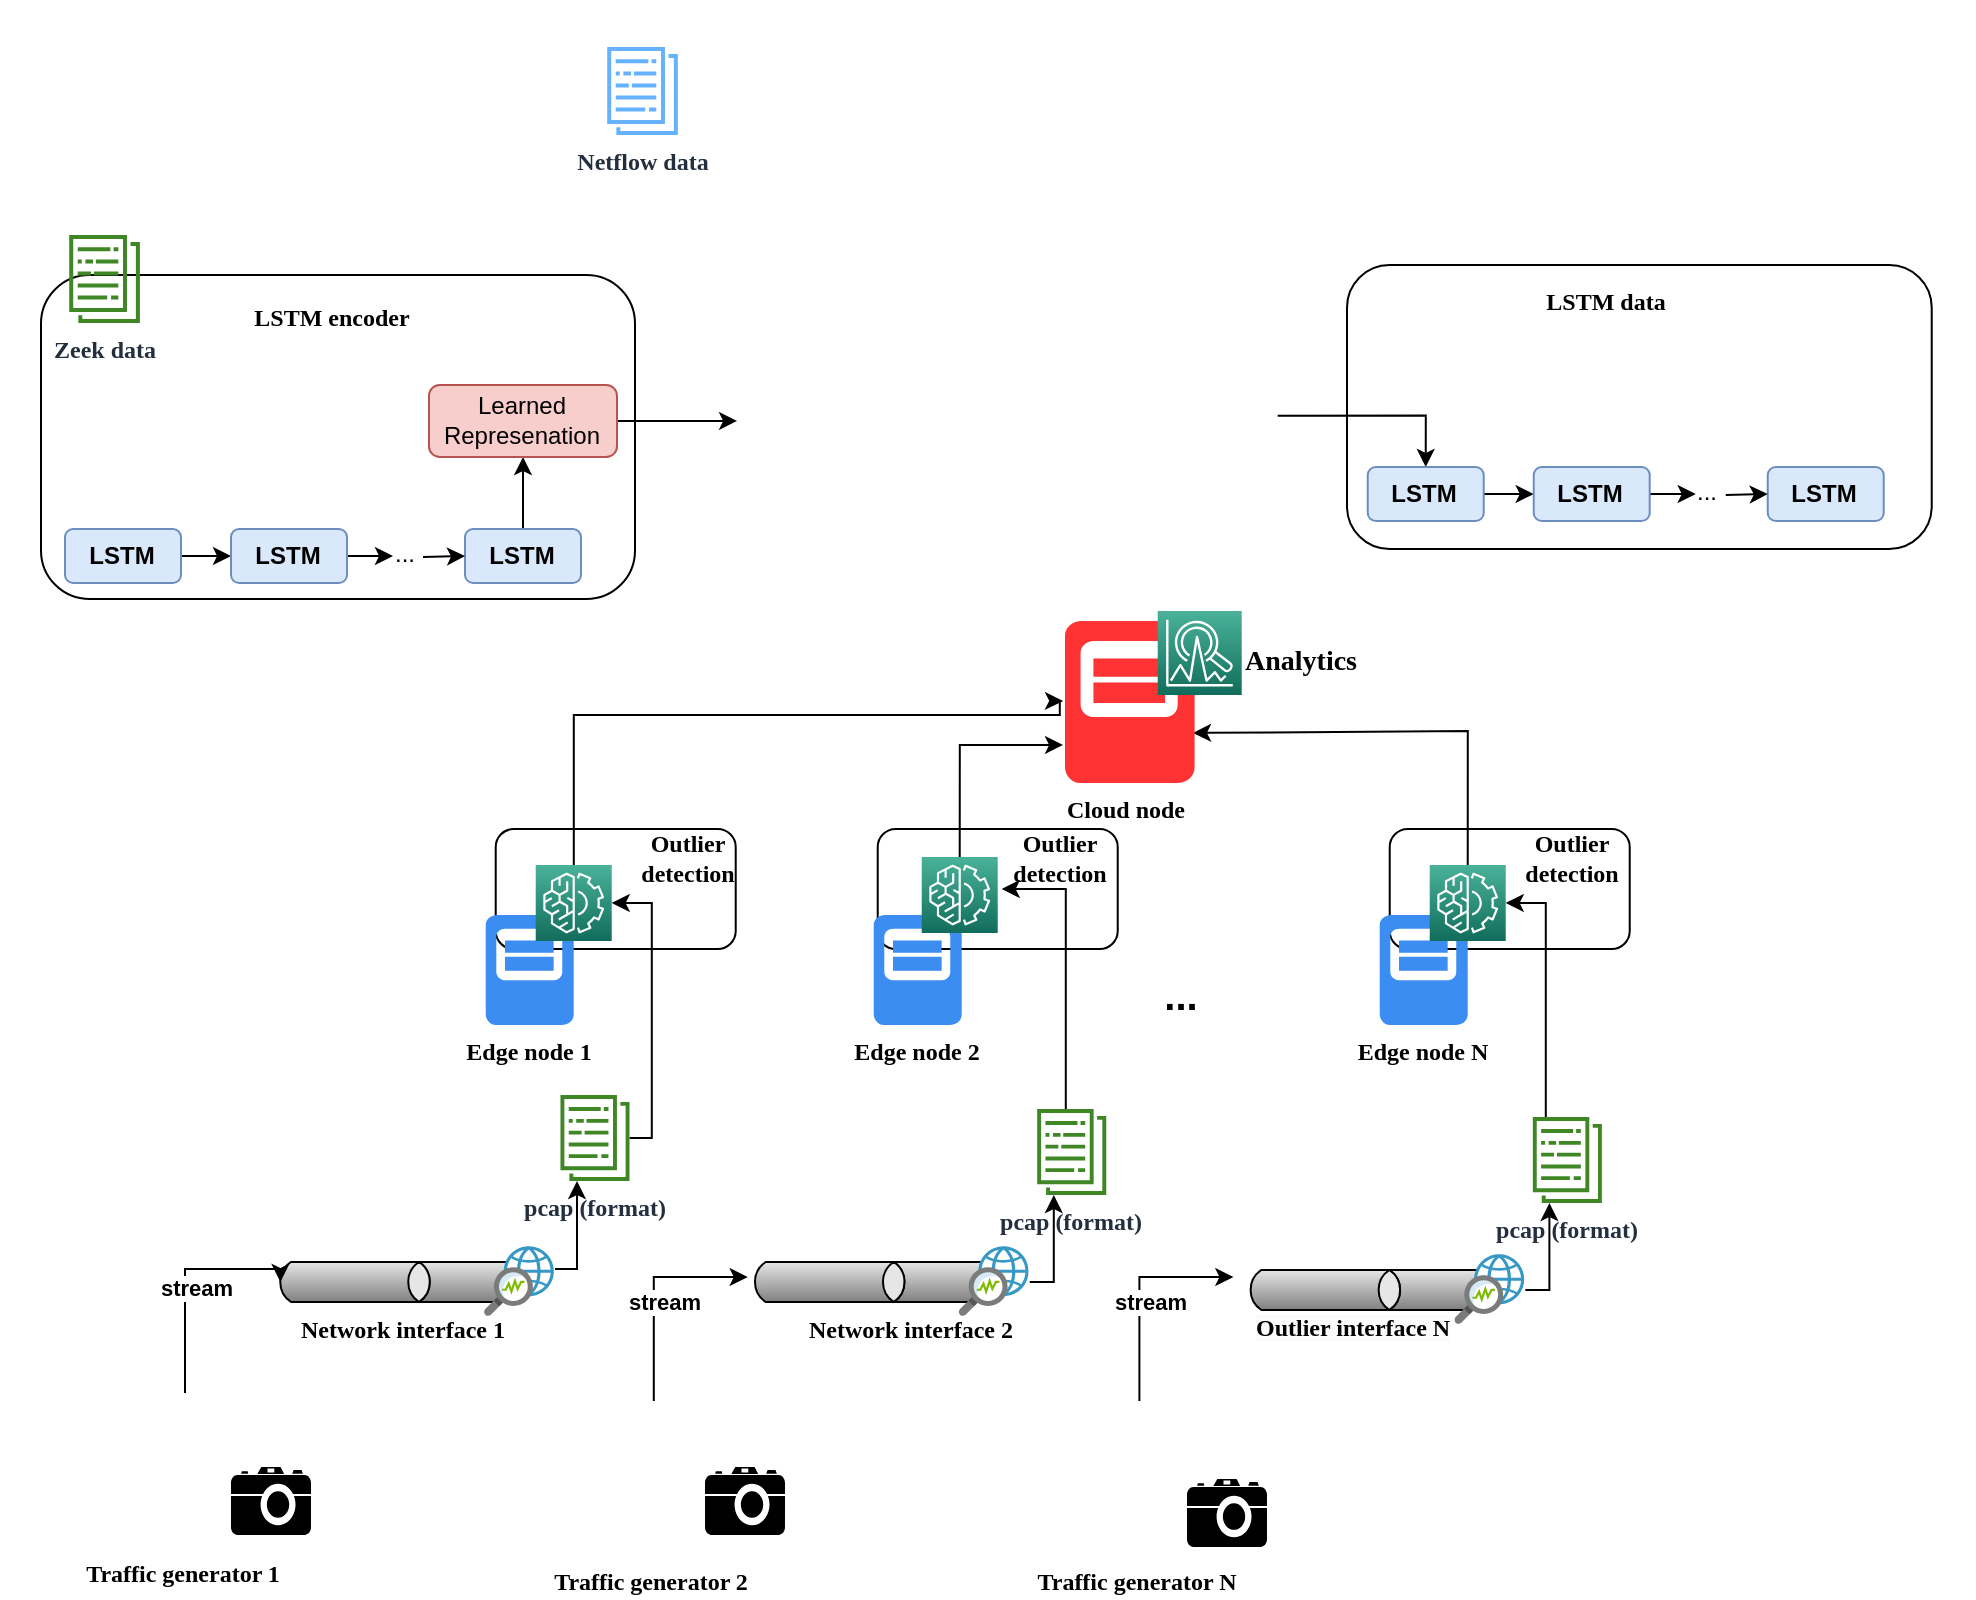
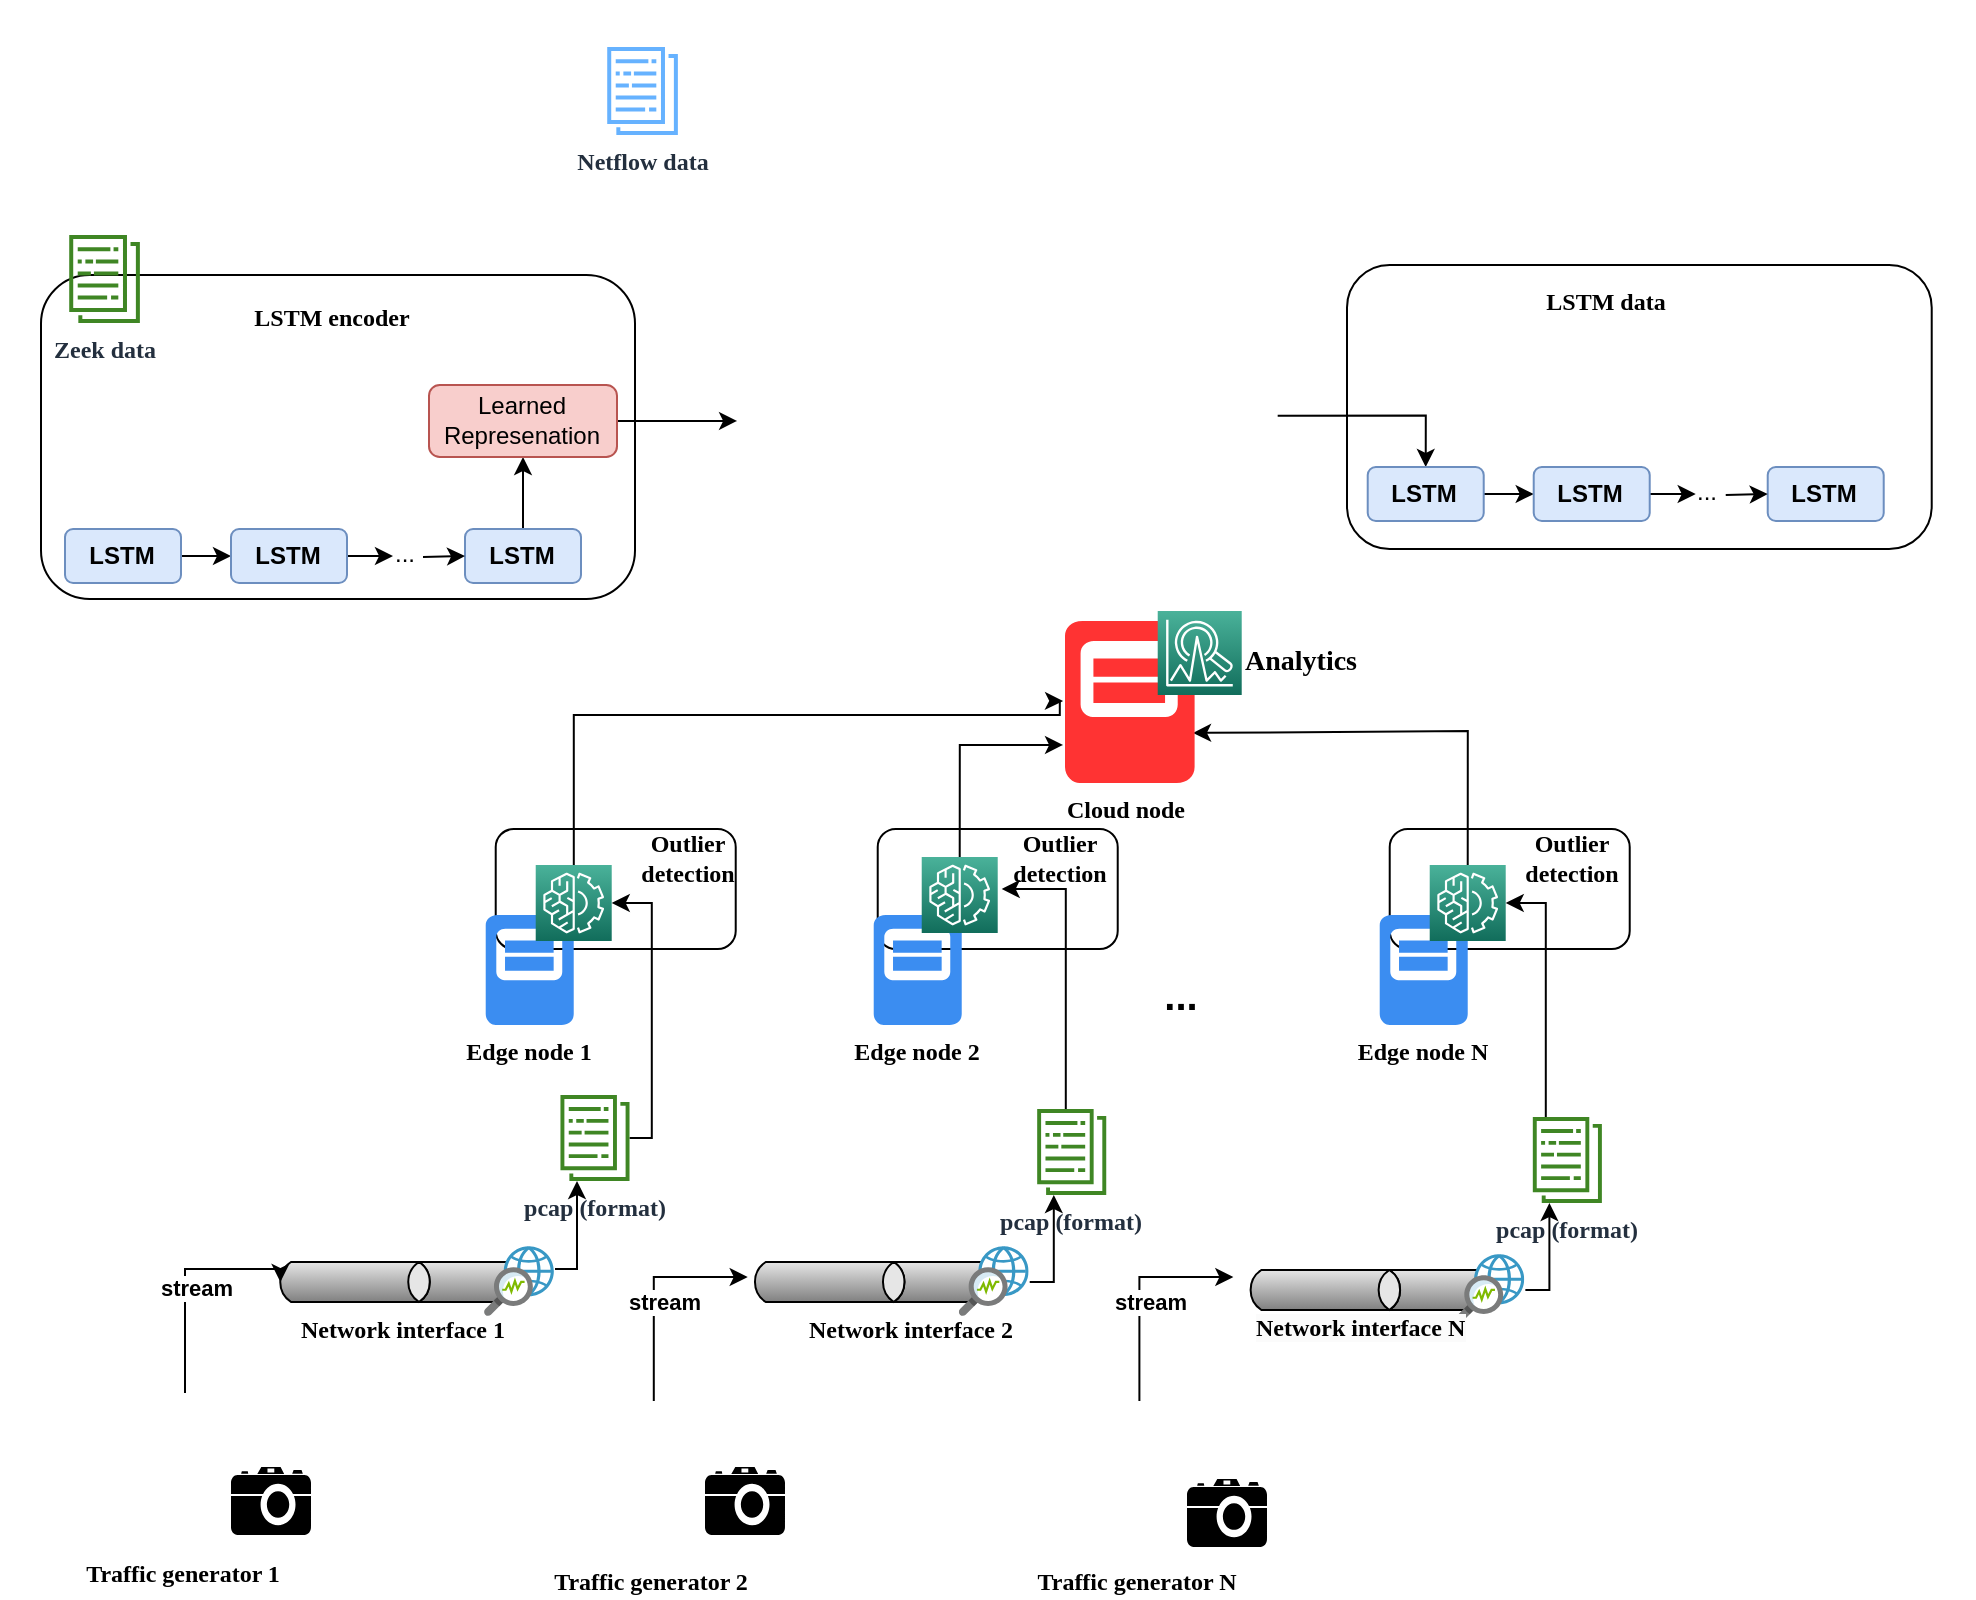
(1369, 1329) -> (1375, 1329)
